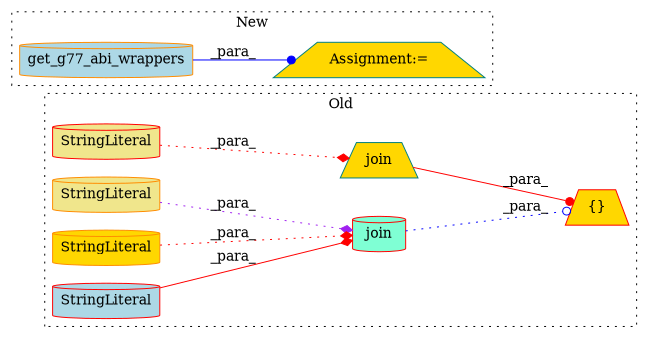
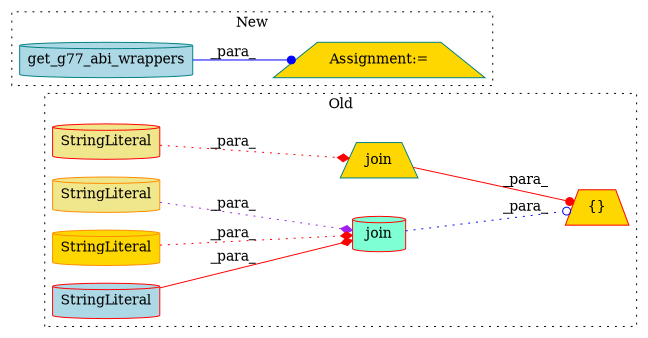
(106, 60) -> (106, 60)
